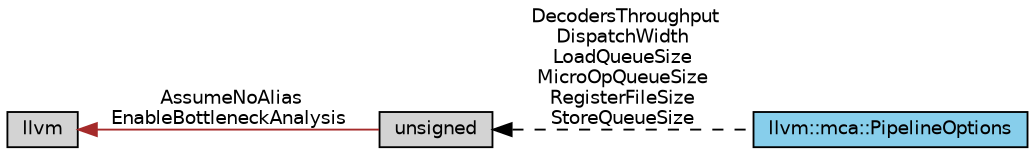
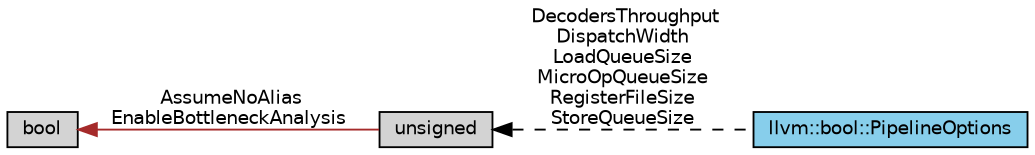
(43, 130) -> (43, 130)
(891, 130) -> (891, 130)
